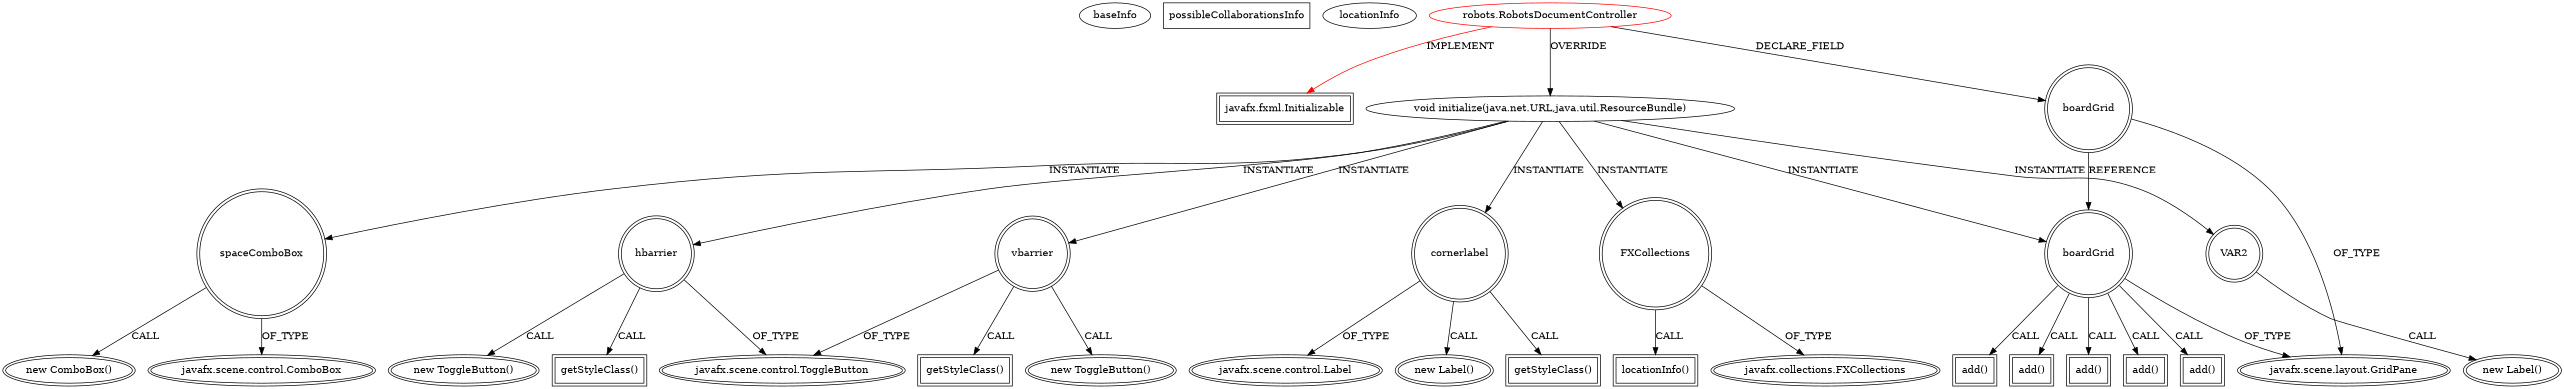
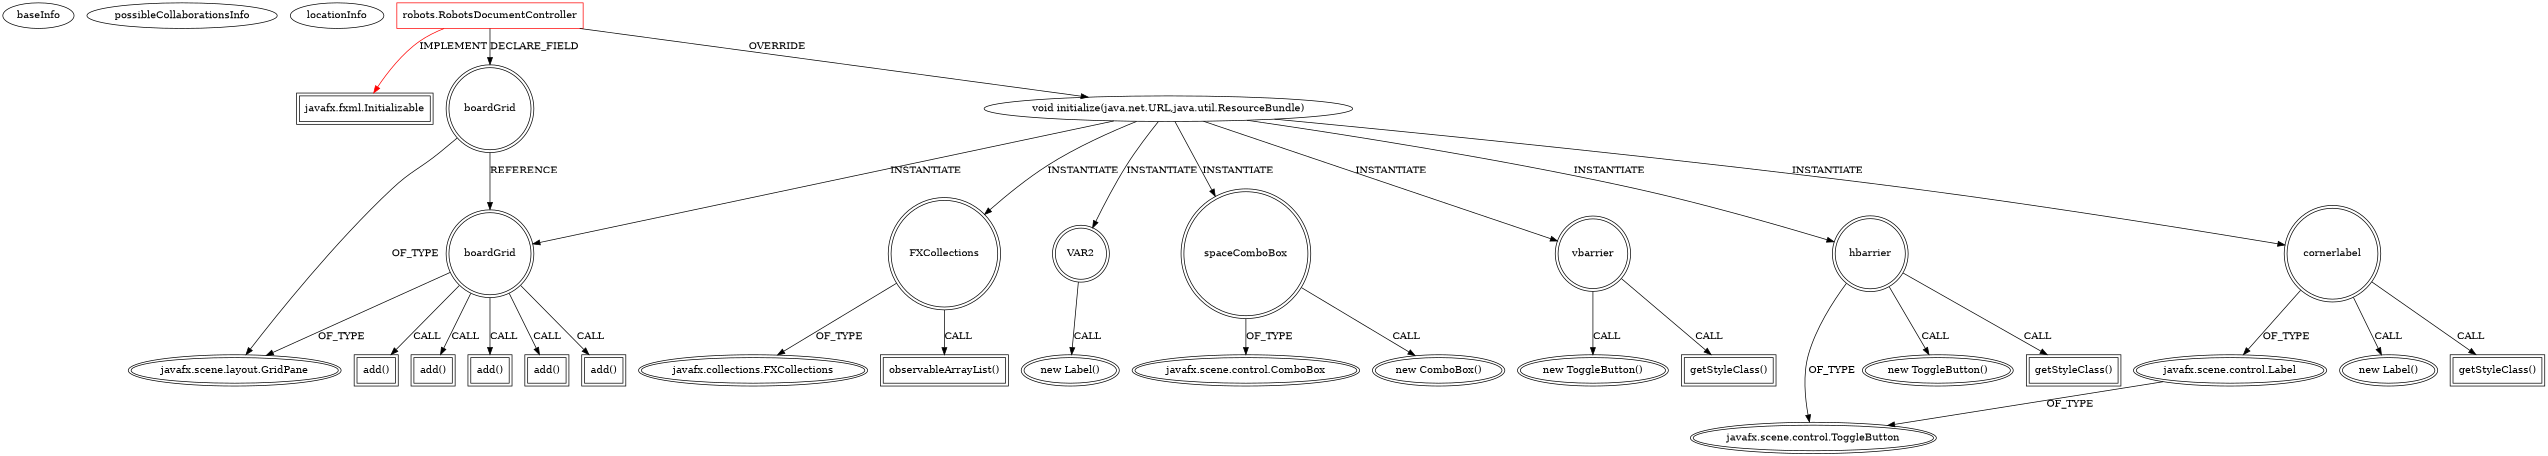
(1237, 16) -> (182, 16)
(1550, 16) -> (490, 16)
(909, 311) -> (2029, 403)
(1655, 370) -> (944, 370)
